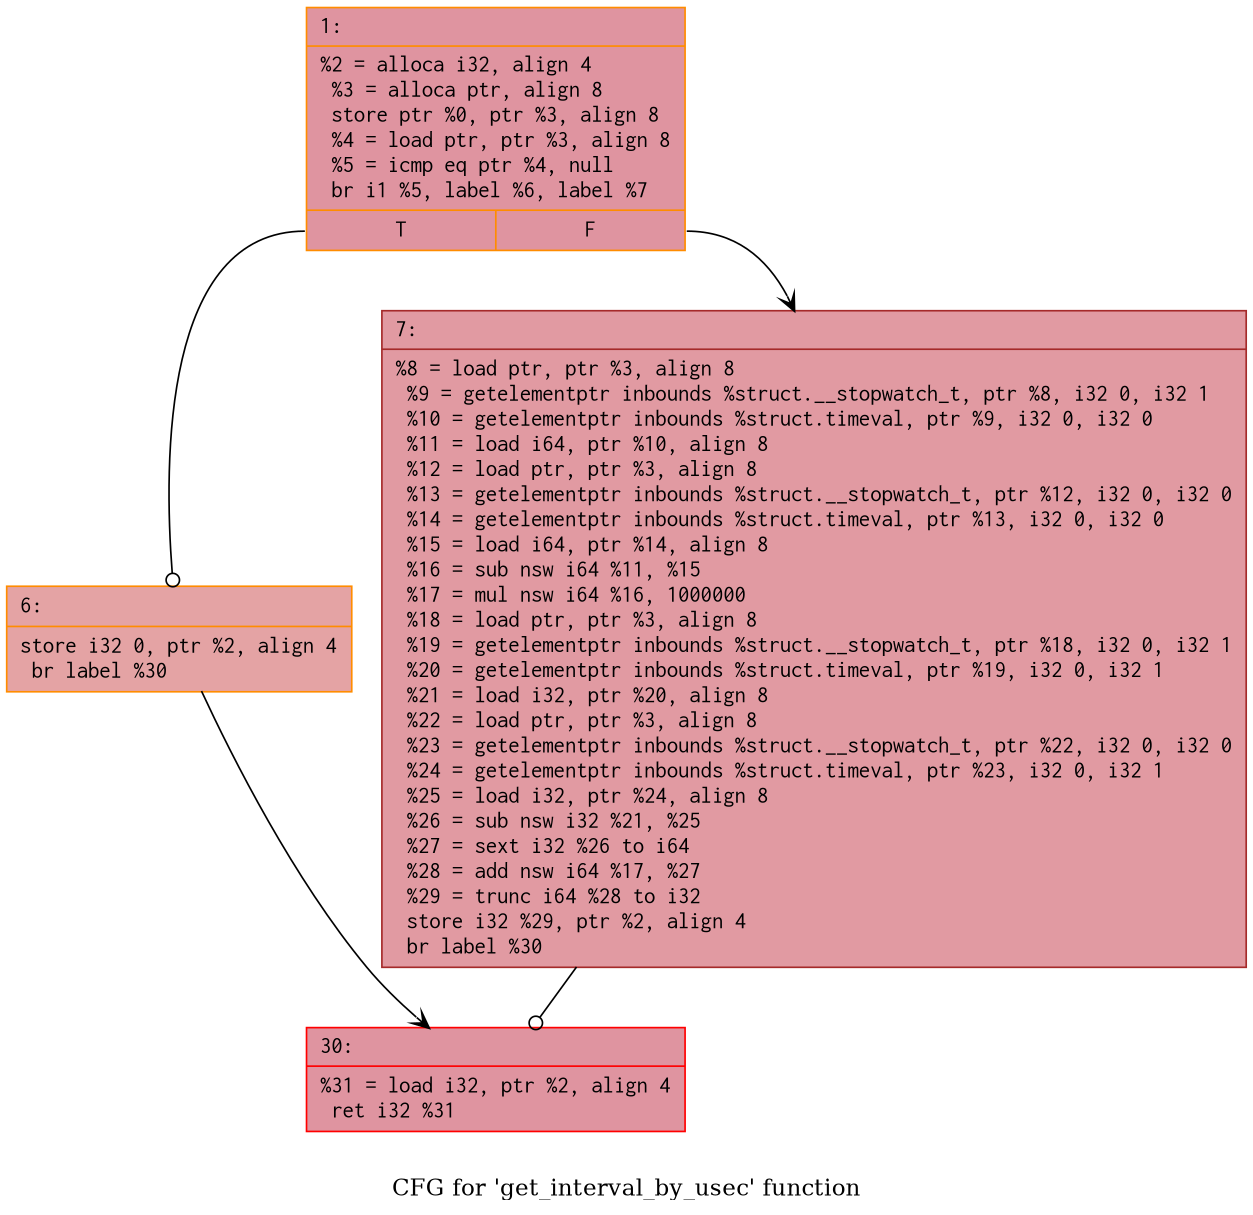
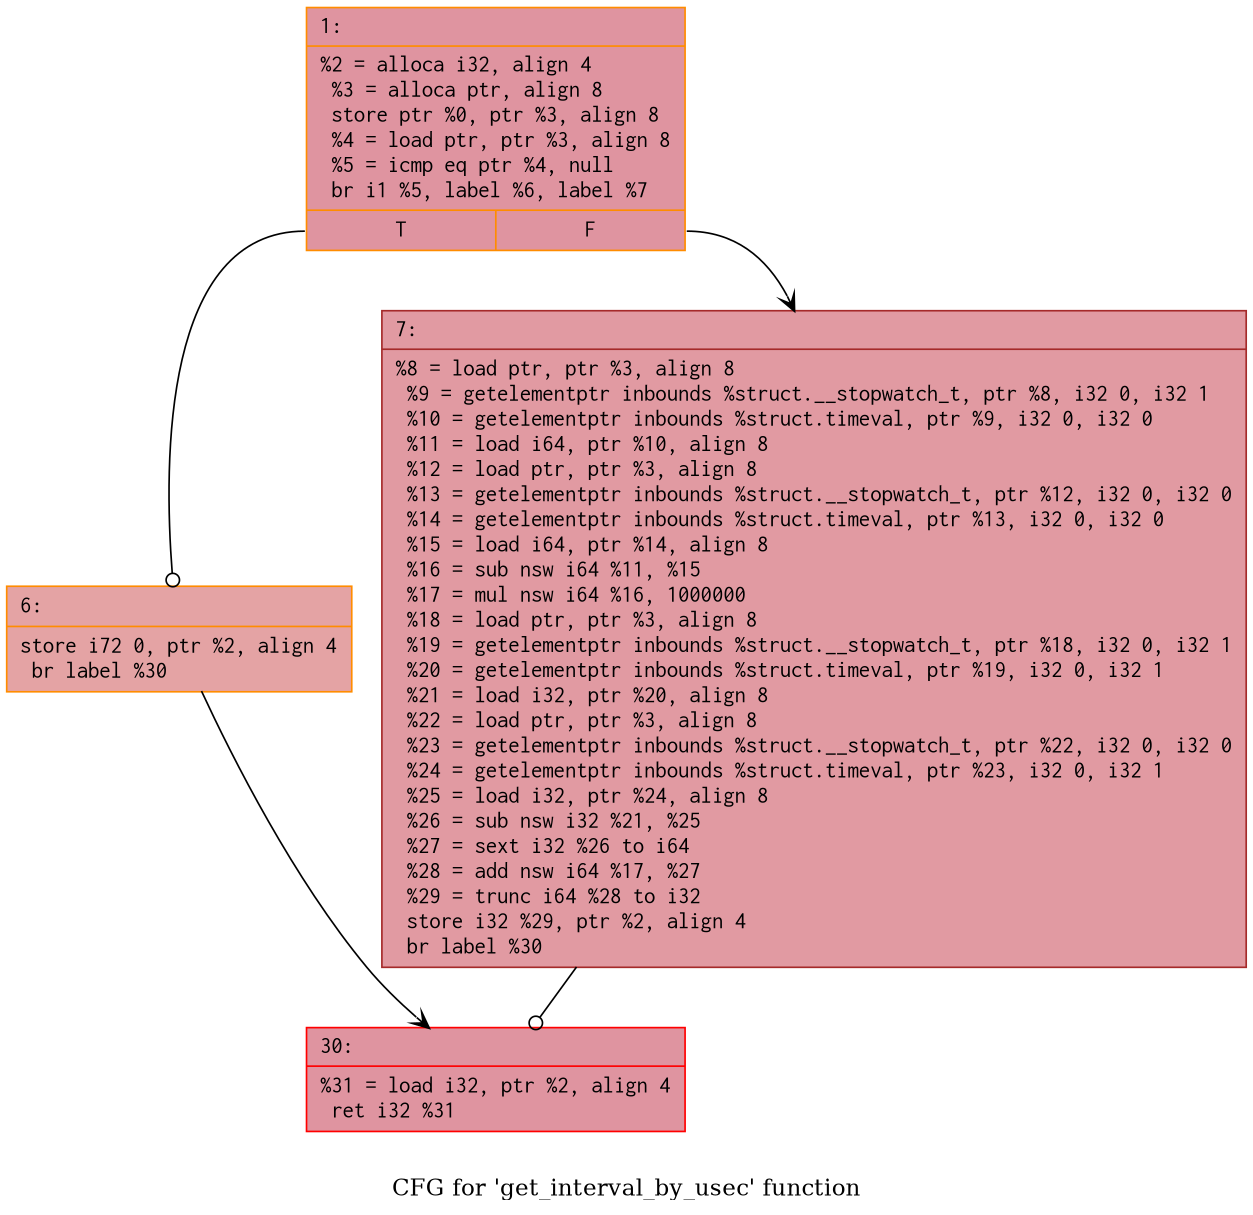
(179, 646) -> (179, 646)
